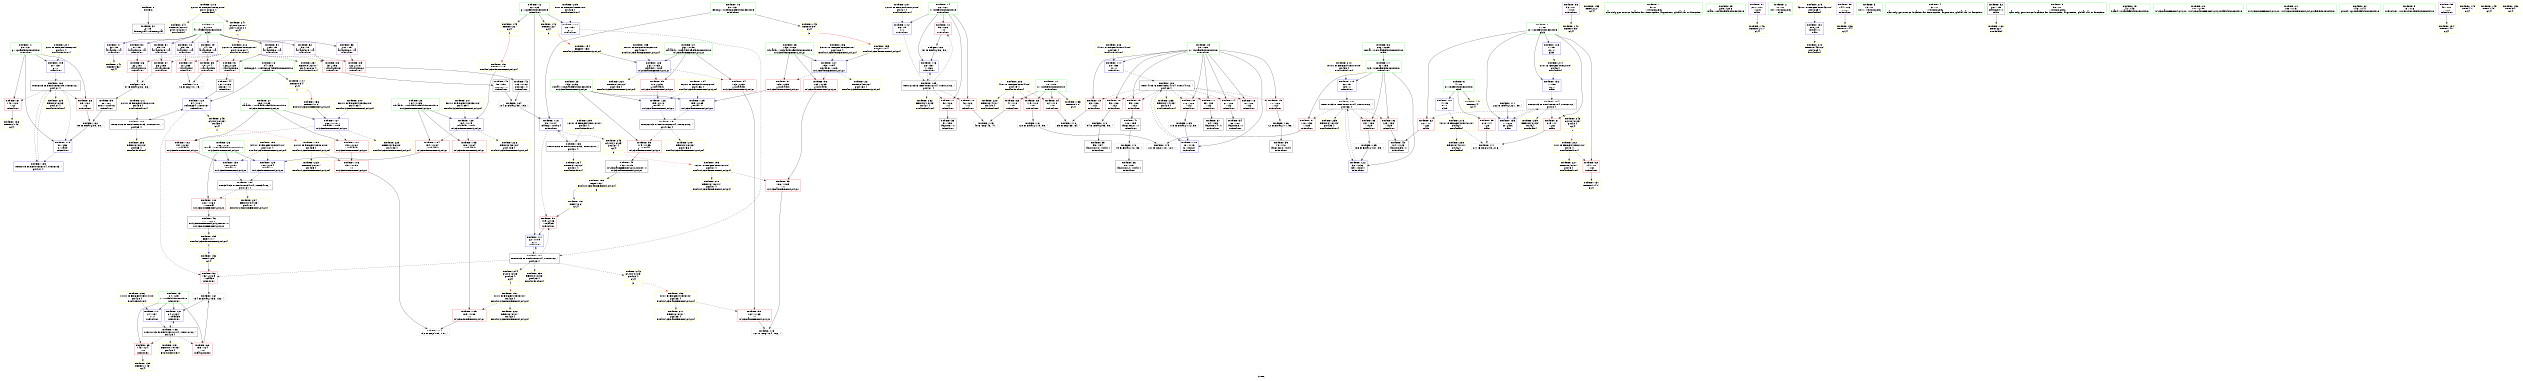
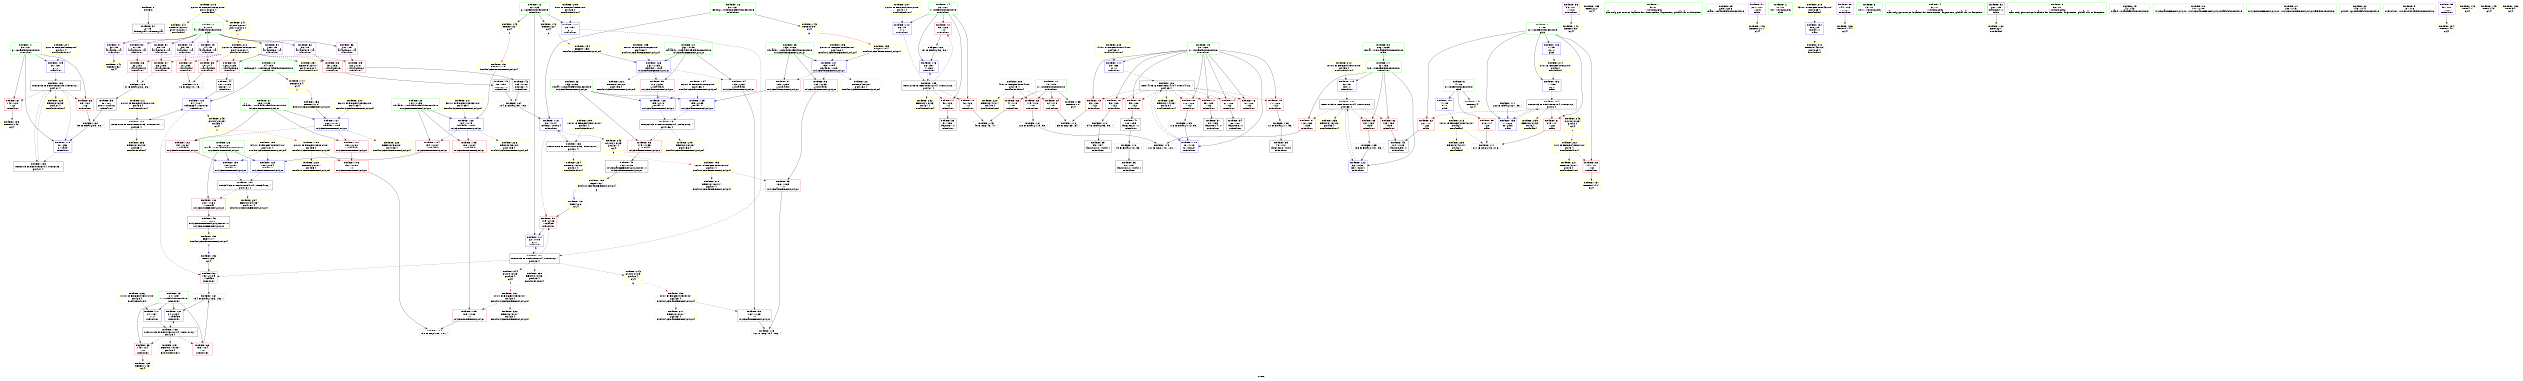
(202, 353) -> (202, 353)
